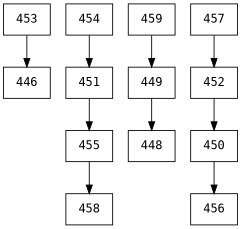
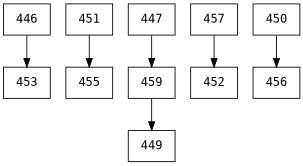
(89, 20) -> none
none -> (152, 20)
(27, 47) -> (27, 47)
(214, 110) -> none
(152, 146) -> none
(89, 209) -> none
